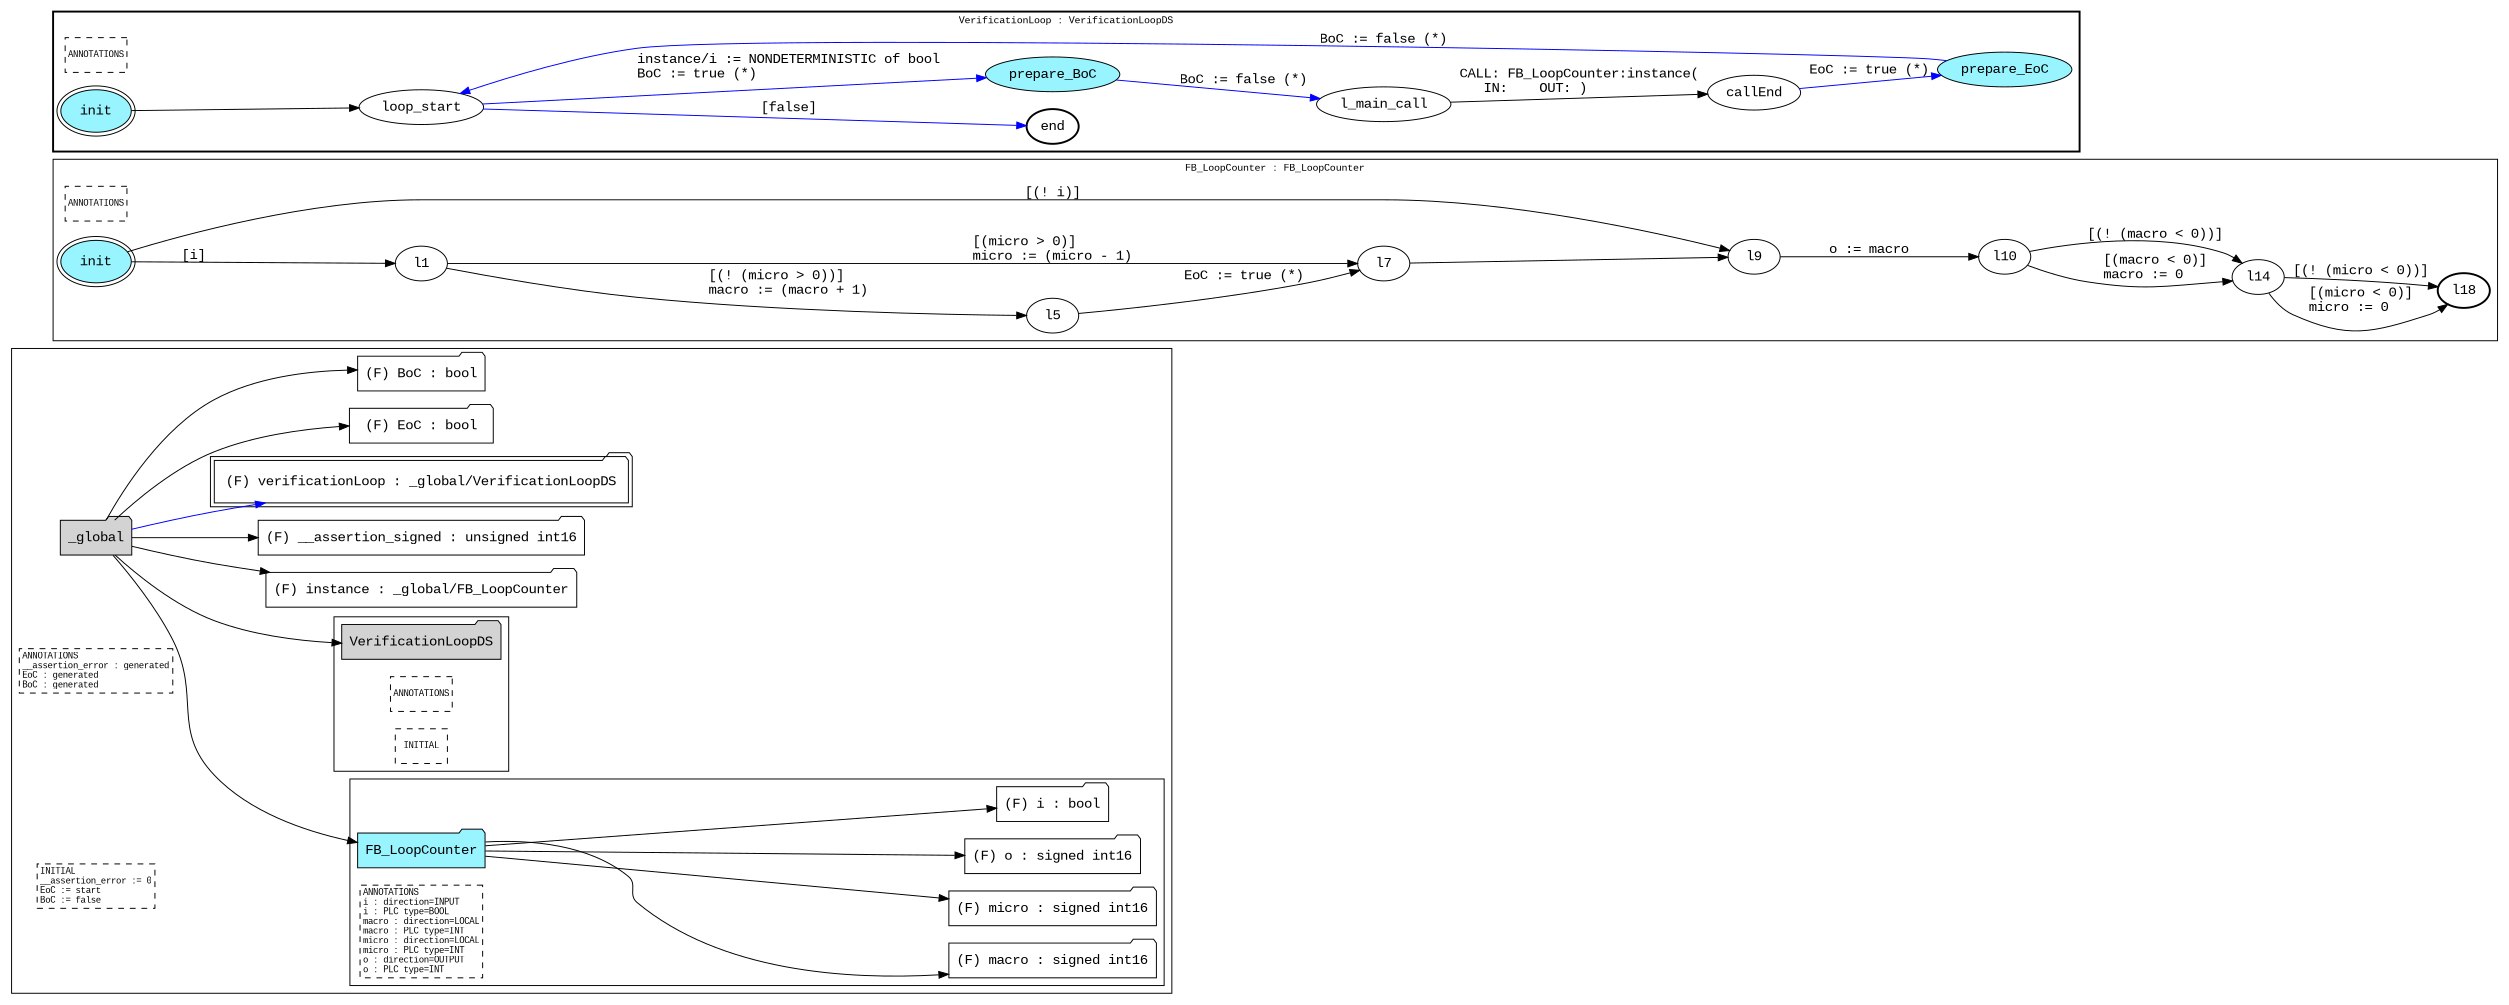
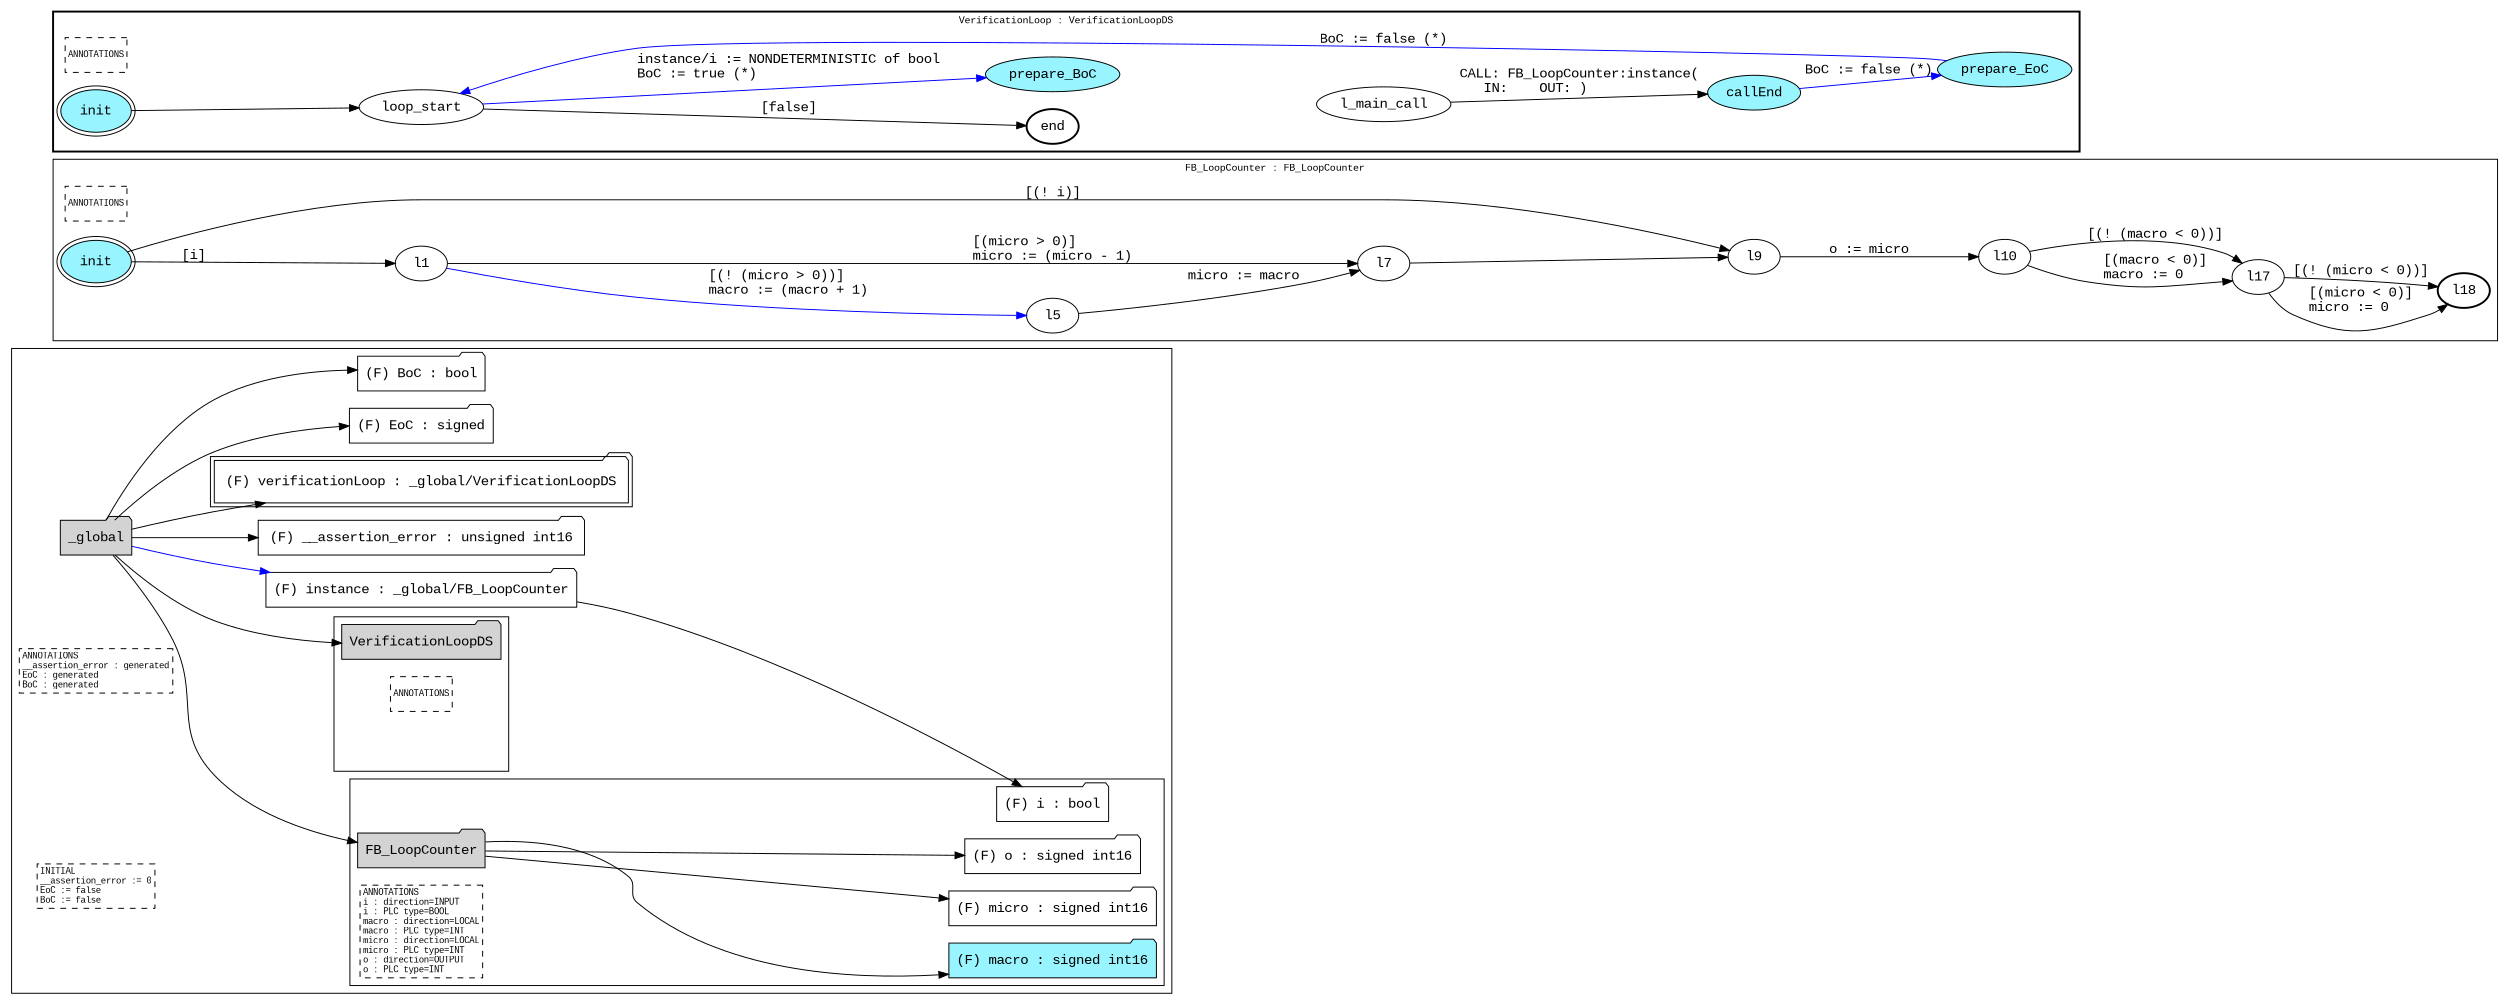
(1869, 70) -> (1869, 70)
(1213, 89) -> none
(1754, 93) -> (1754, 93)
(750, 117) -> (750, 117)
(1869, 250) -> (1869, 250)
(1244, 276) -> (1244, 276)
(2258, 277) -> (2258, 277)
(730, 305) -> (730, 305)
(421, 426) -> (421, 426)
(193, 516) -> (193, 516)
(421, 538) -> (421, 538)
(196, 560) -> (196, 560)
(421, 746) -> none
(736, 827) -> (801, 676)
(421, 850) -> (421, 850)
(96, 886) -> (96, 886)
(1053, 960) -> (1053, 960)
